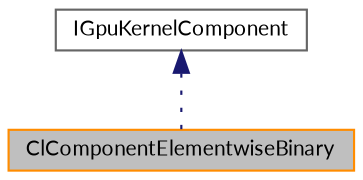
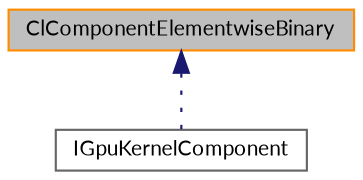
(181, 101) -> (181, 101)
